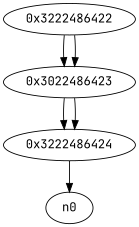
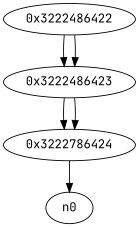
(69, 82) -> (69, 82)
(69, 145) -> (69, 145)
